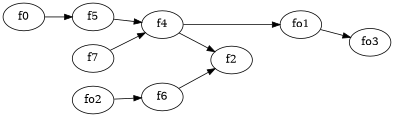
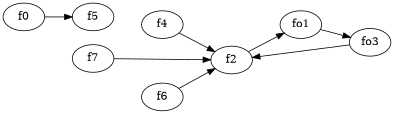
(124, 20) -> none
(228, 25) -> (263, 44)
(124, 43) -> (159, 59)
none -> (305, 51)
(93, 100) -> none
